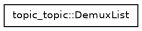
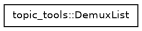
(71, 16) -> (71, 16)
